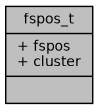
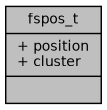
(44, 46) -> (53, 46)
